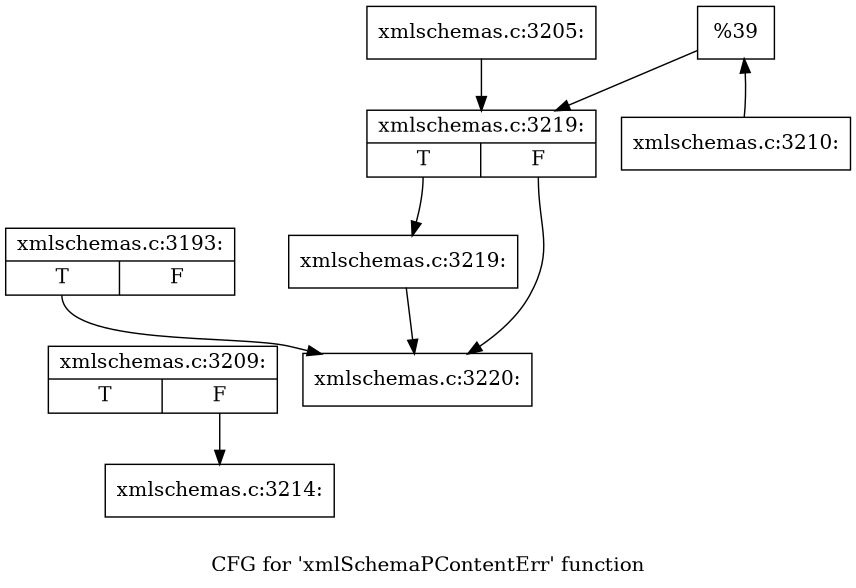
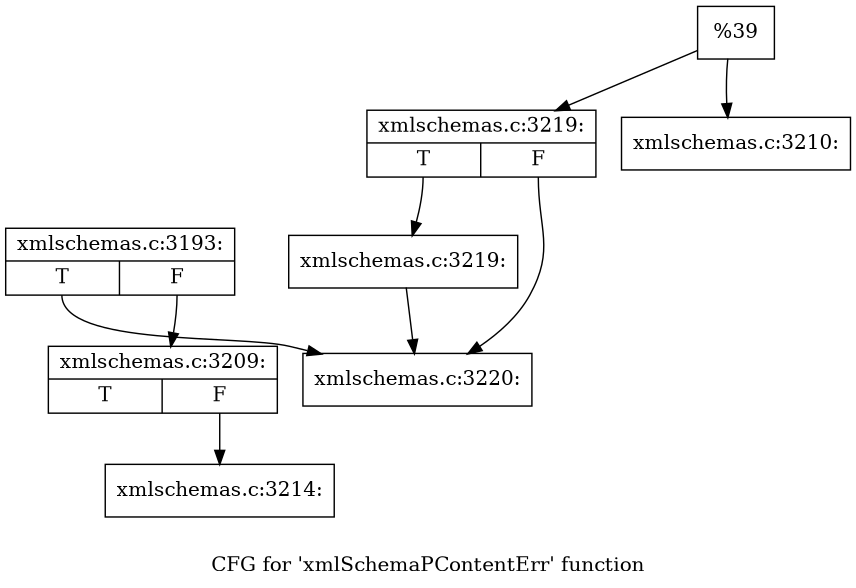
(481, 33) -> none
(746, 95) -> (726, 81)
none -> (176, 314)
